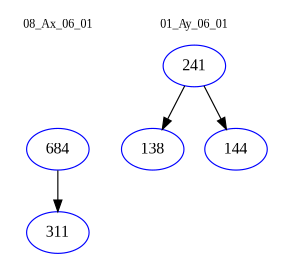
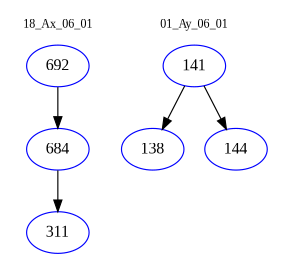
(58, 25) -> (58, 25)
none -> (58, 66)
(194, 66) -> (194, 66)
